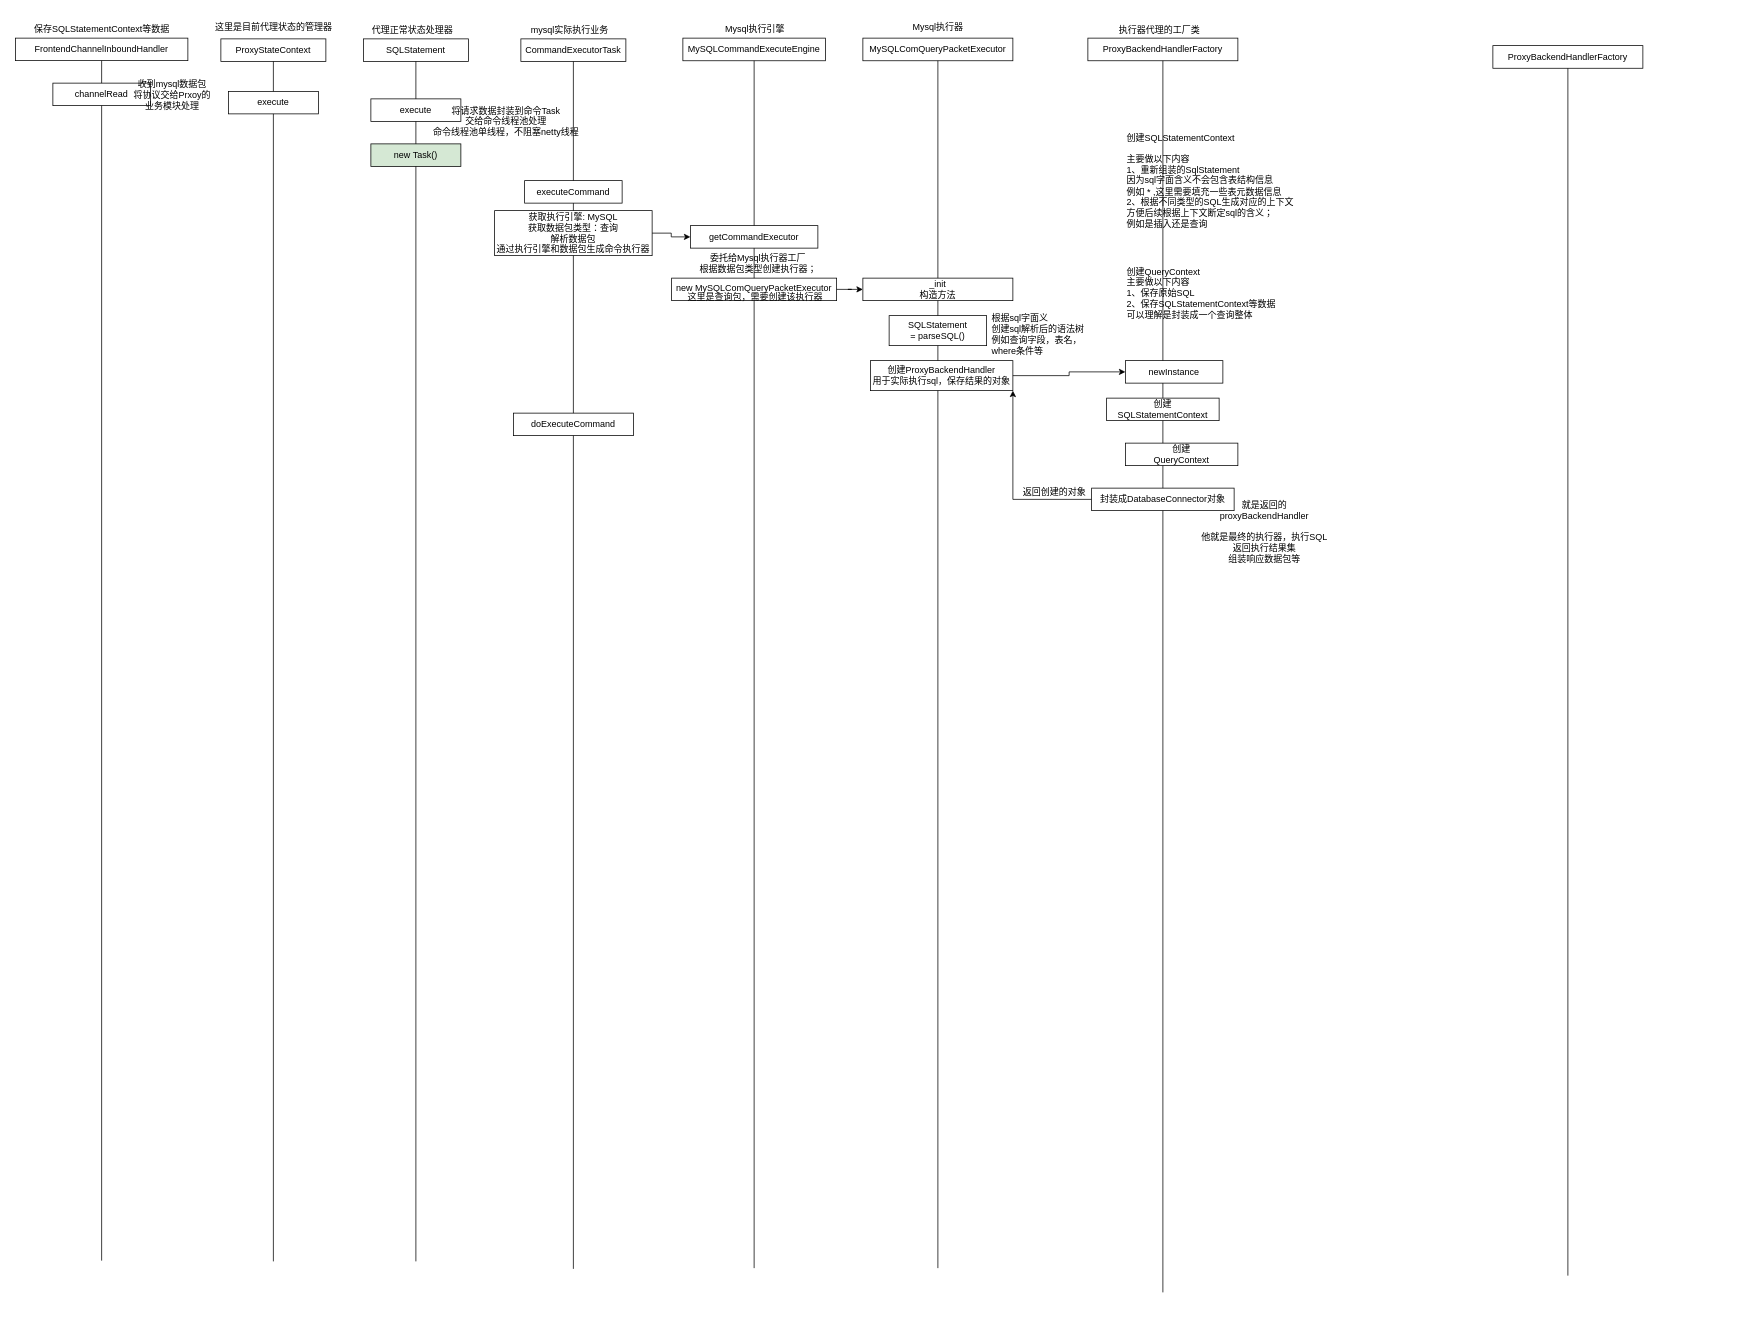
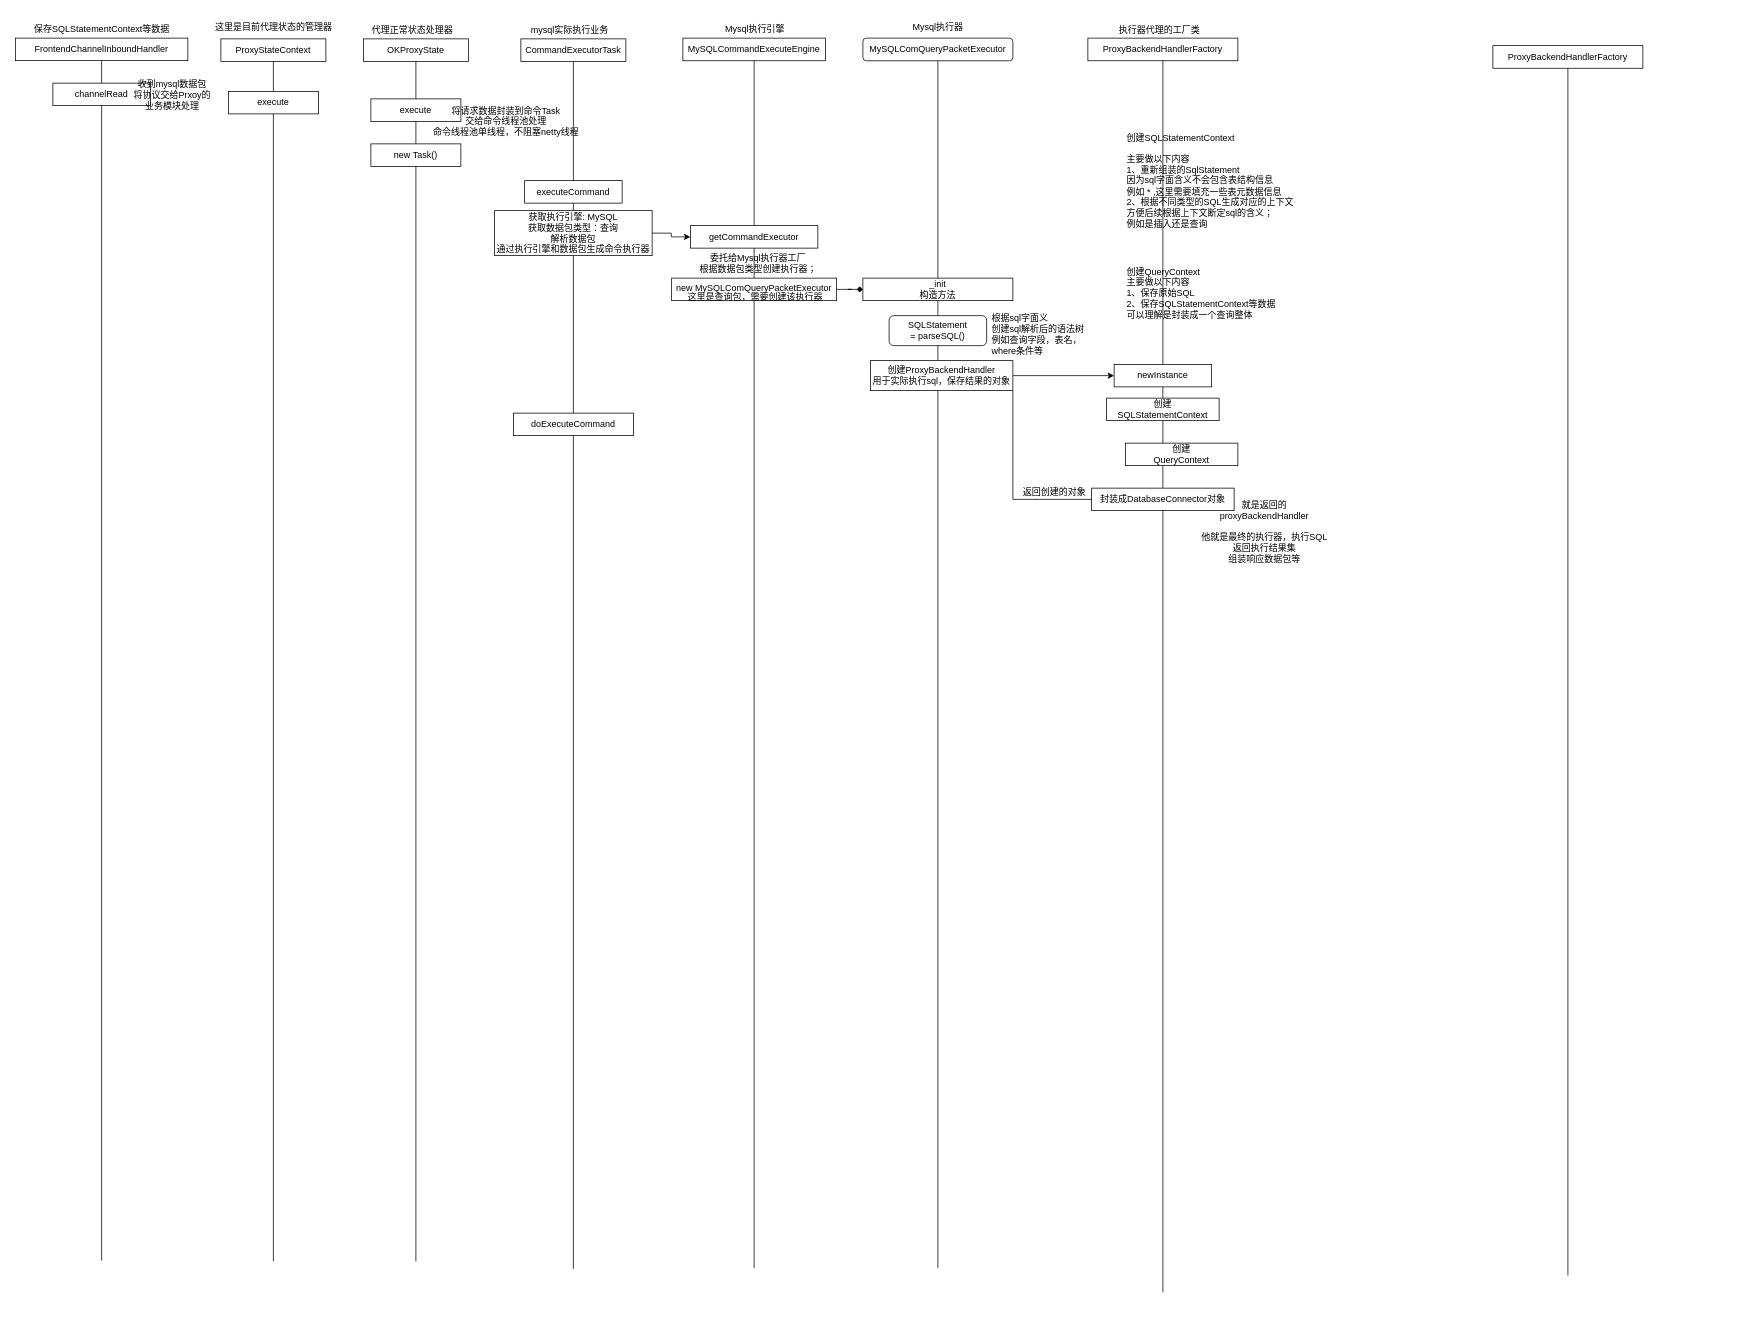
(938, 49) -> (938, 49)
(416, 50) -> (416, 50)
(416, 155) -> (416, 155)
(856, 289) -> (856, 289)
(938, 330) -> (938, 330)
(1174, 372) -> (1163, 375)
(1013, 397) -> (1013, 394)
